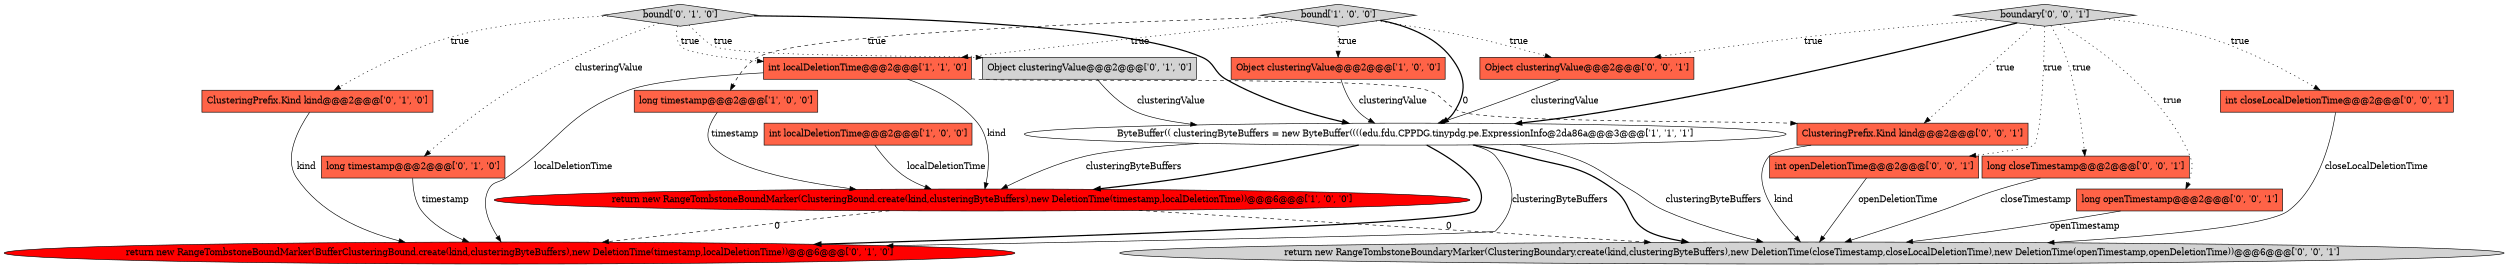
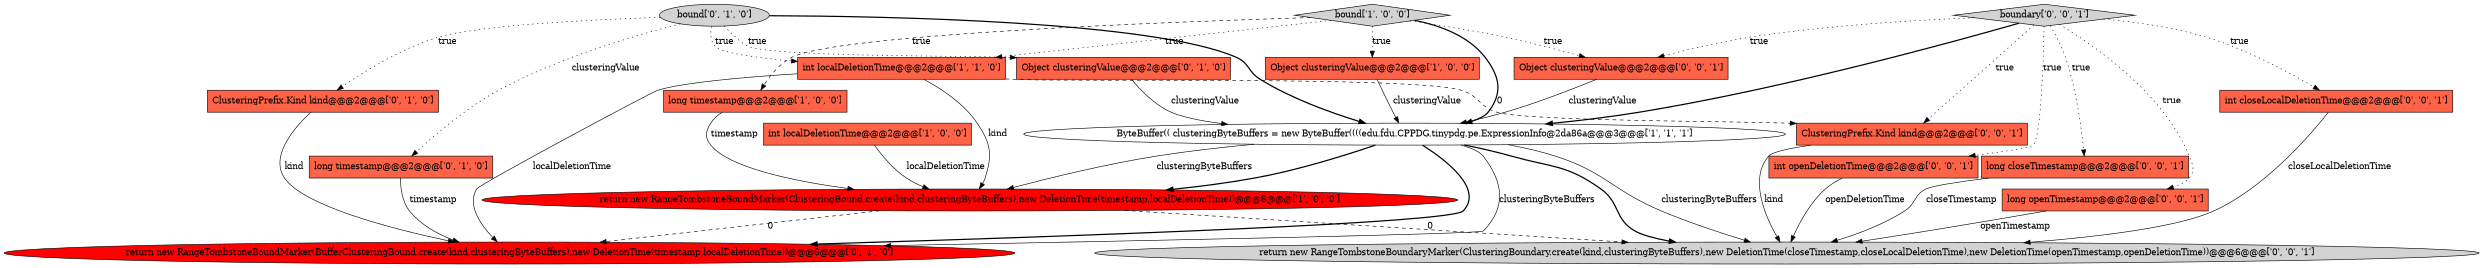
(680, 15) -> (714, 15)
(1089, 68) -> (1124, 68)
